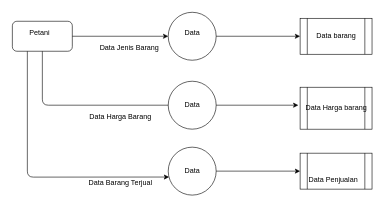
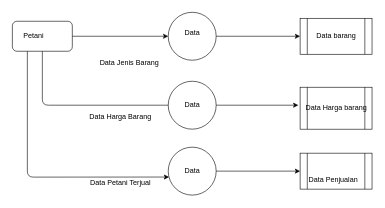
(39, 33) -> (33, 36)
(129, 48) -> (129, 63)
(121, 183) -> (121, 183)
